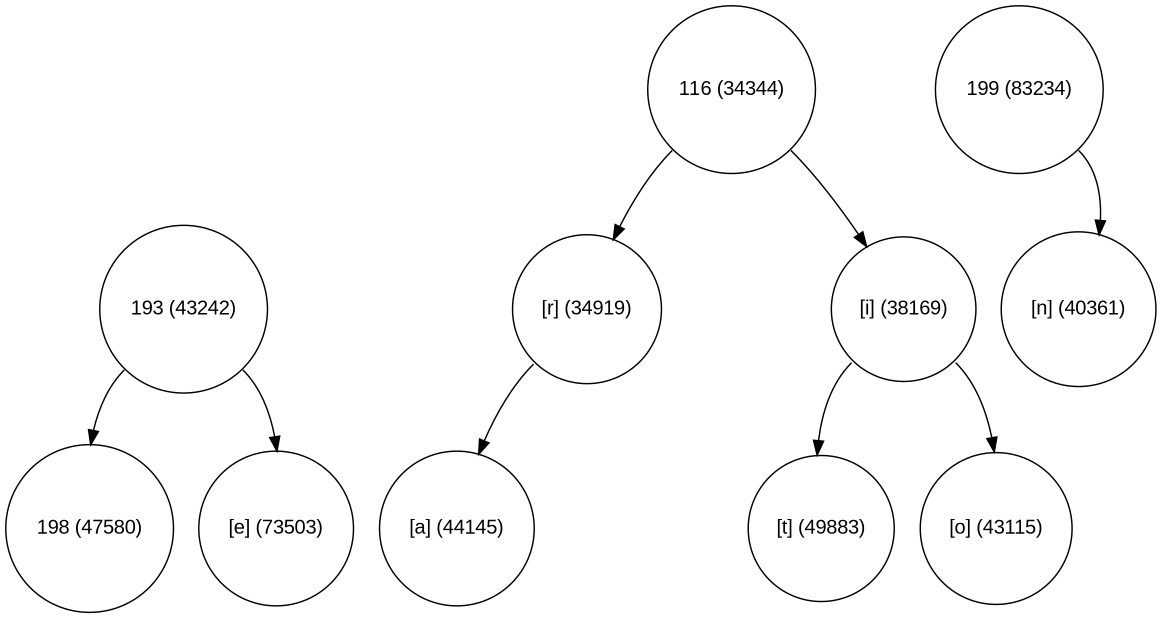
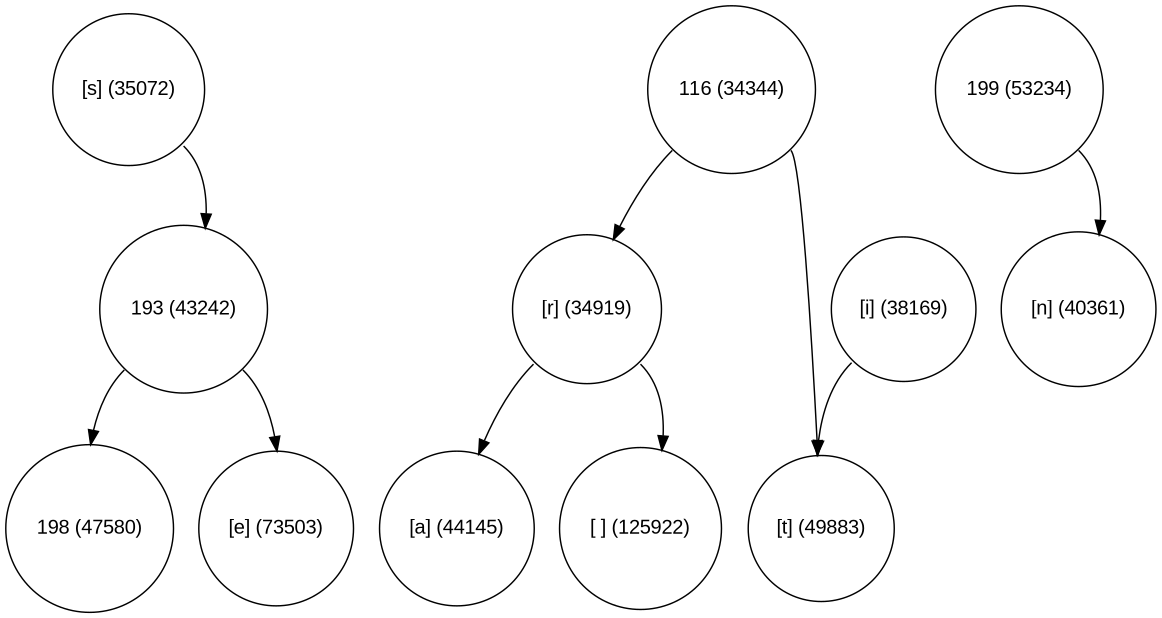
none -> (129, 90)
(1019, 90) -> (1019, 90)
(827, 191) -> (808, 295)
none -> (641, 529)
(996, 529) -> none
